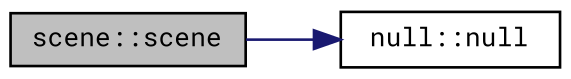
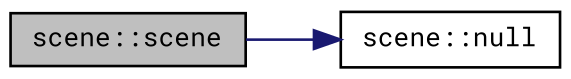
(450, 40) -> (450, 40)
